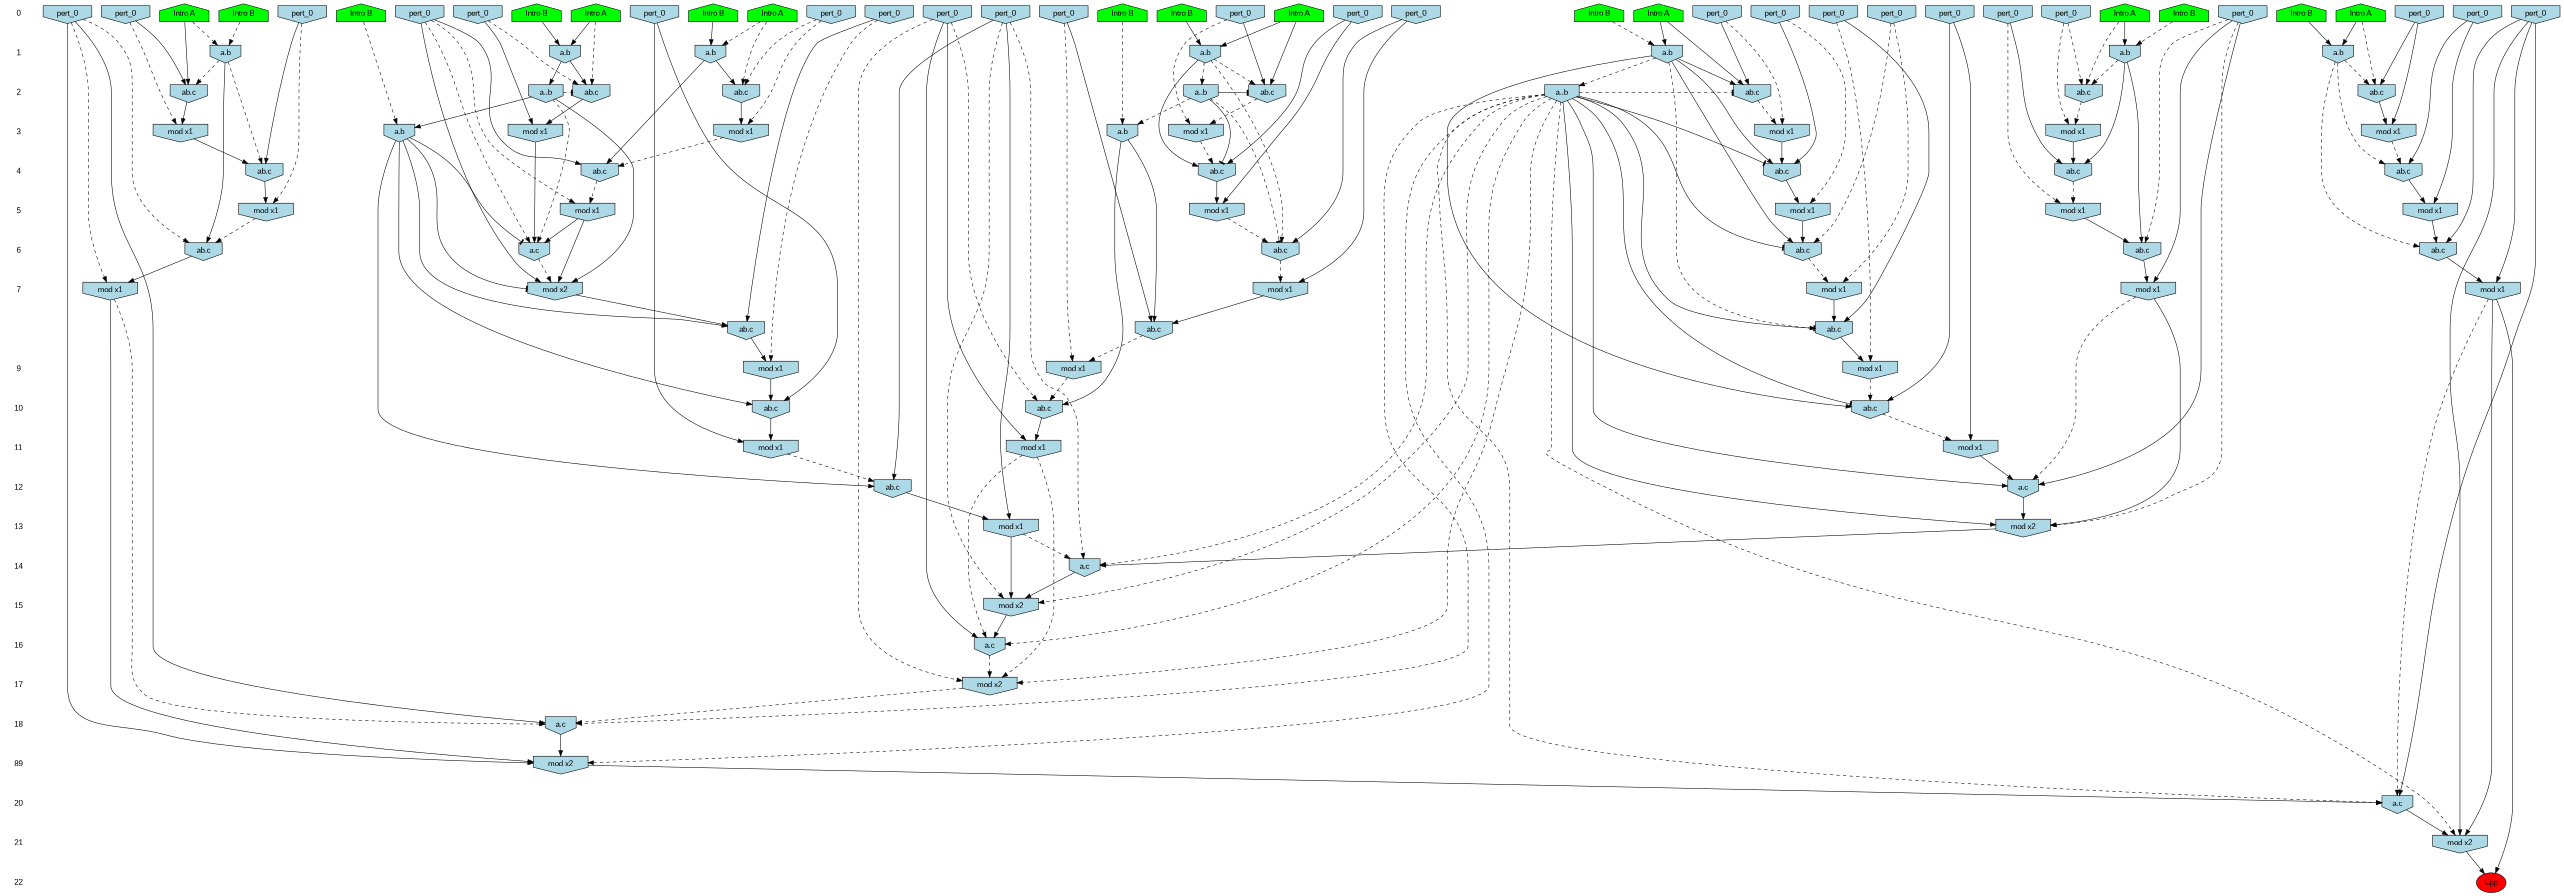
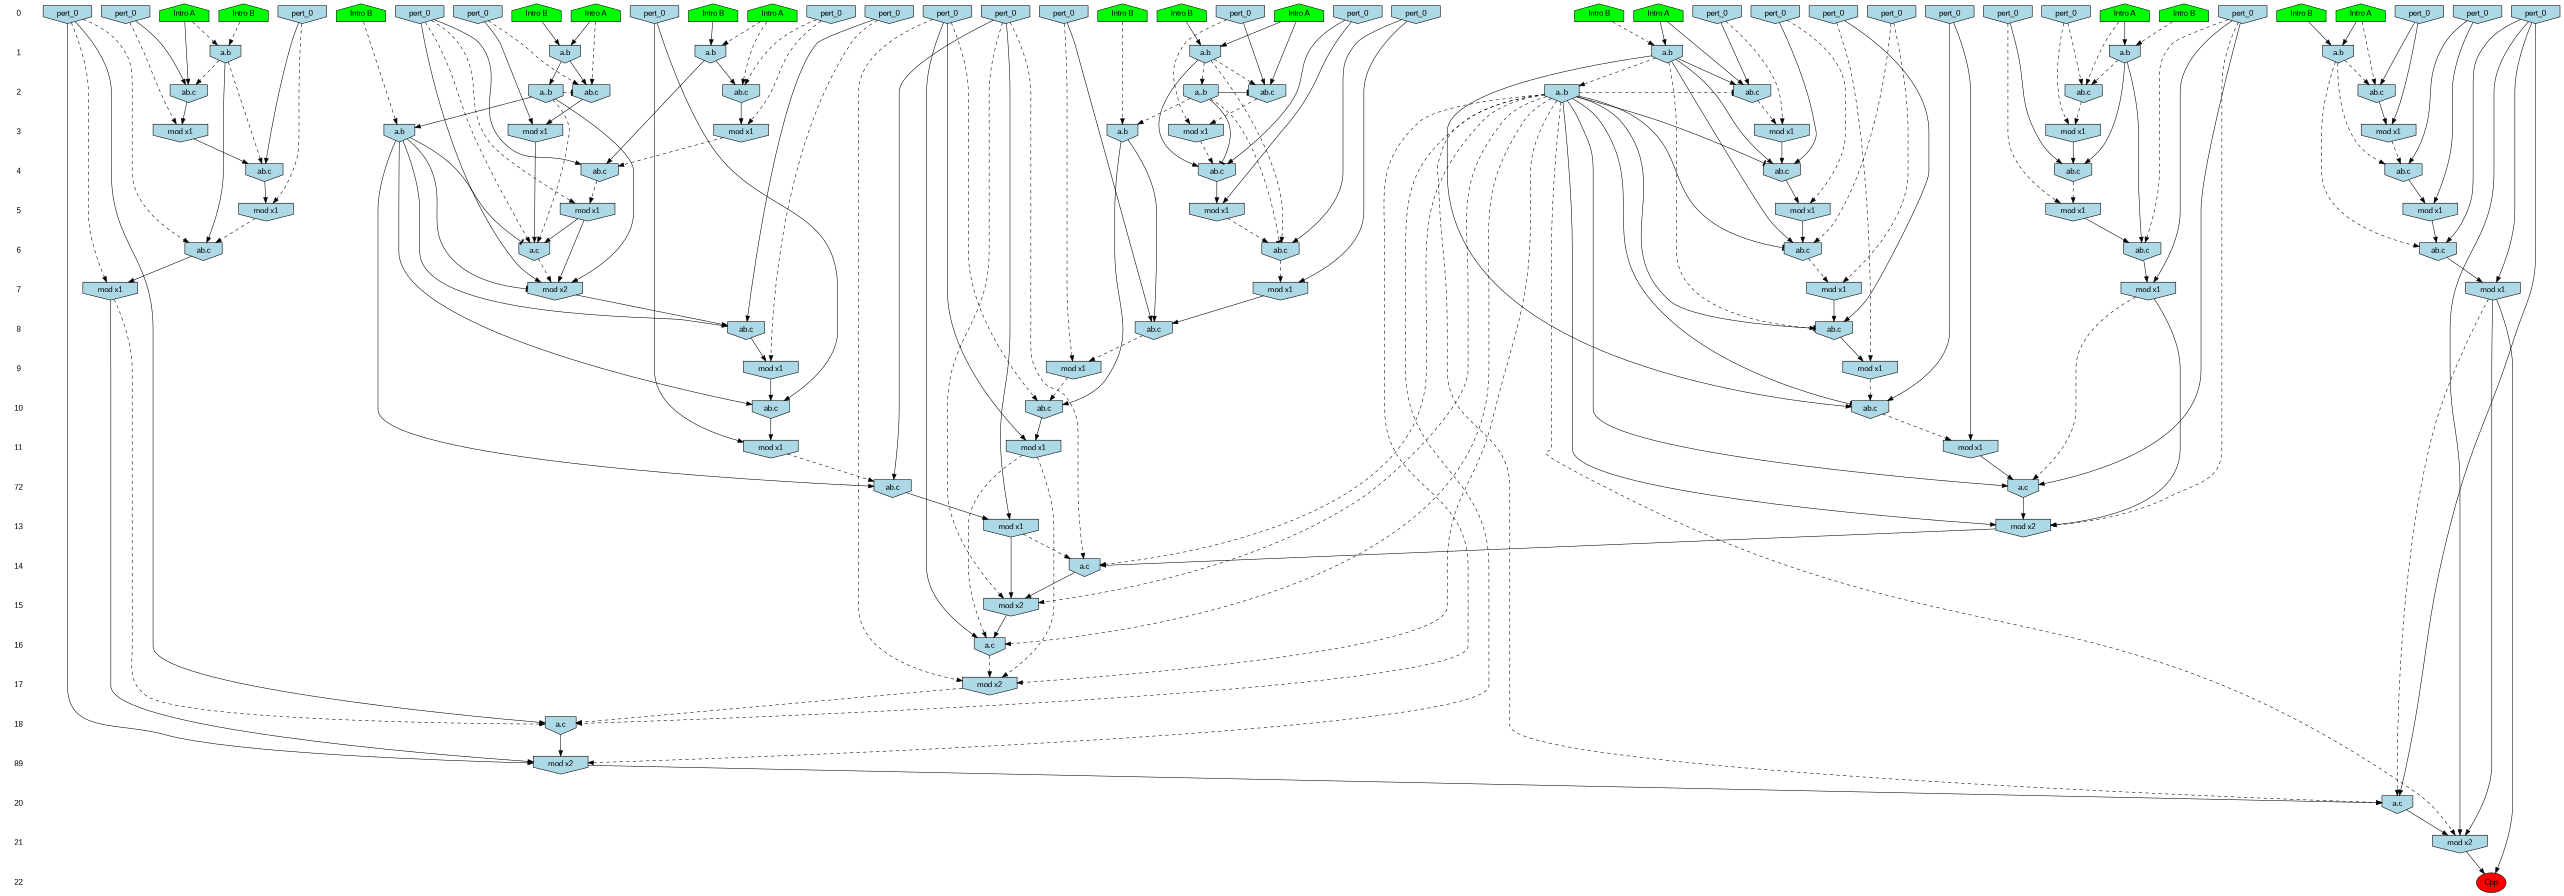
none -> (19, 330)
(19, 488) -> (19, 488)
